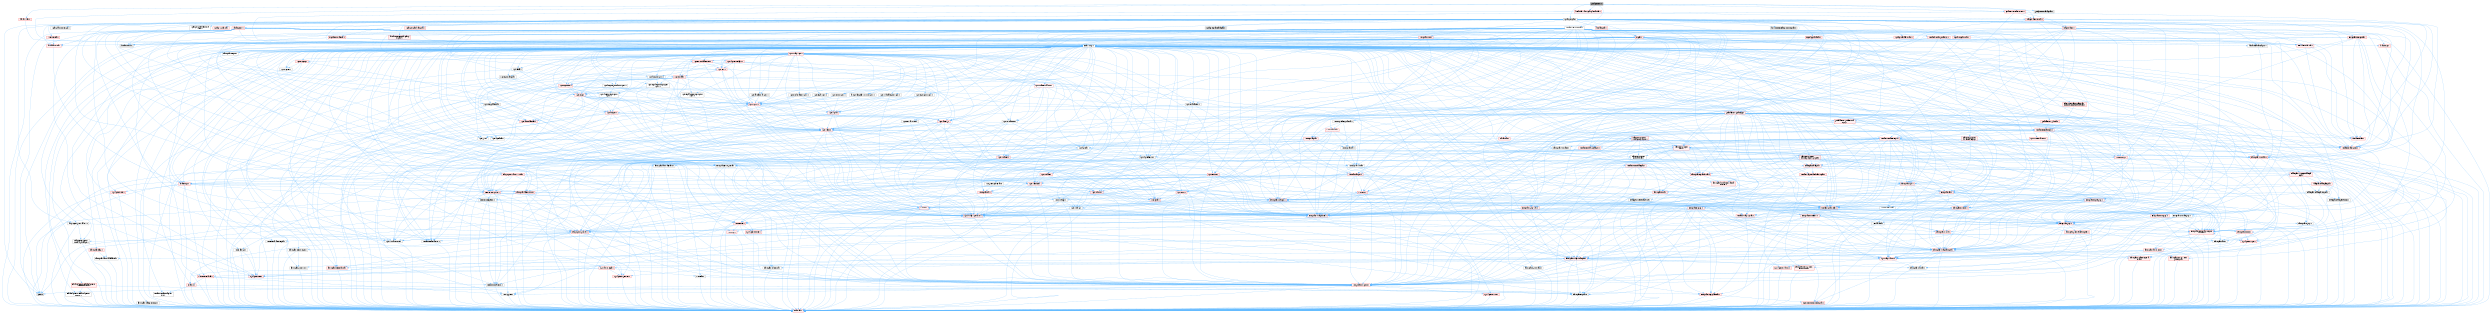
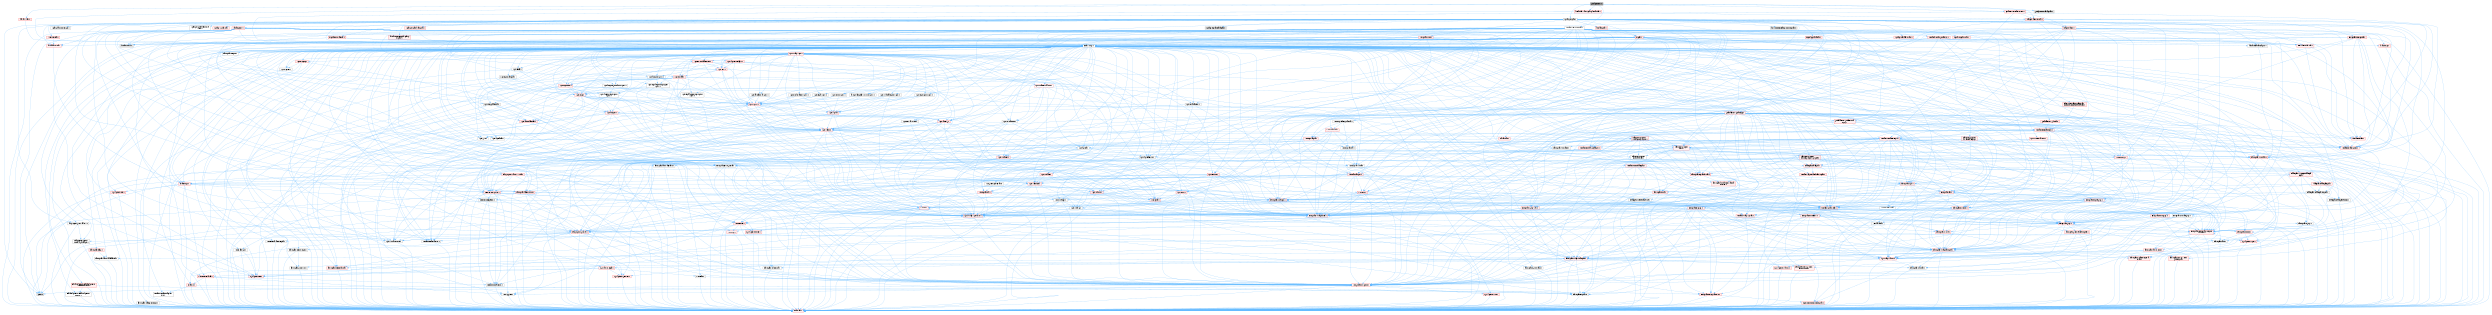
(1710, 295) -> (1710, 295)
